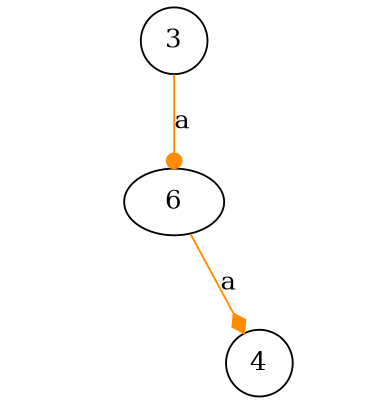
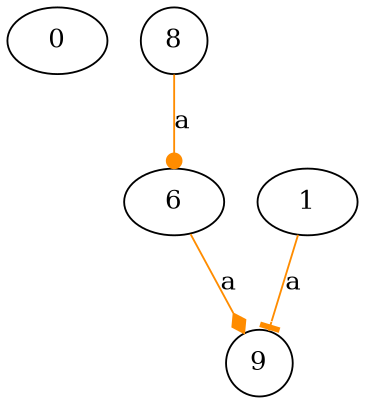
none -> (57, 41)
(174, 41) -> (174, 41)
none -> (308, 202)
(259, 363) -> (259, 363)
